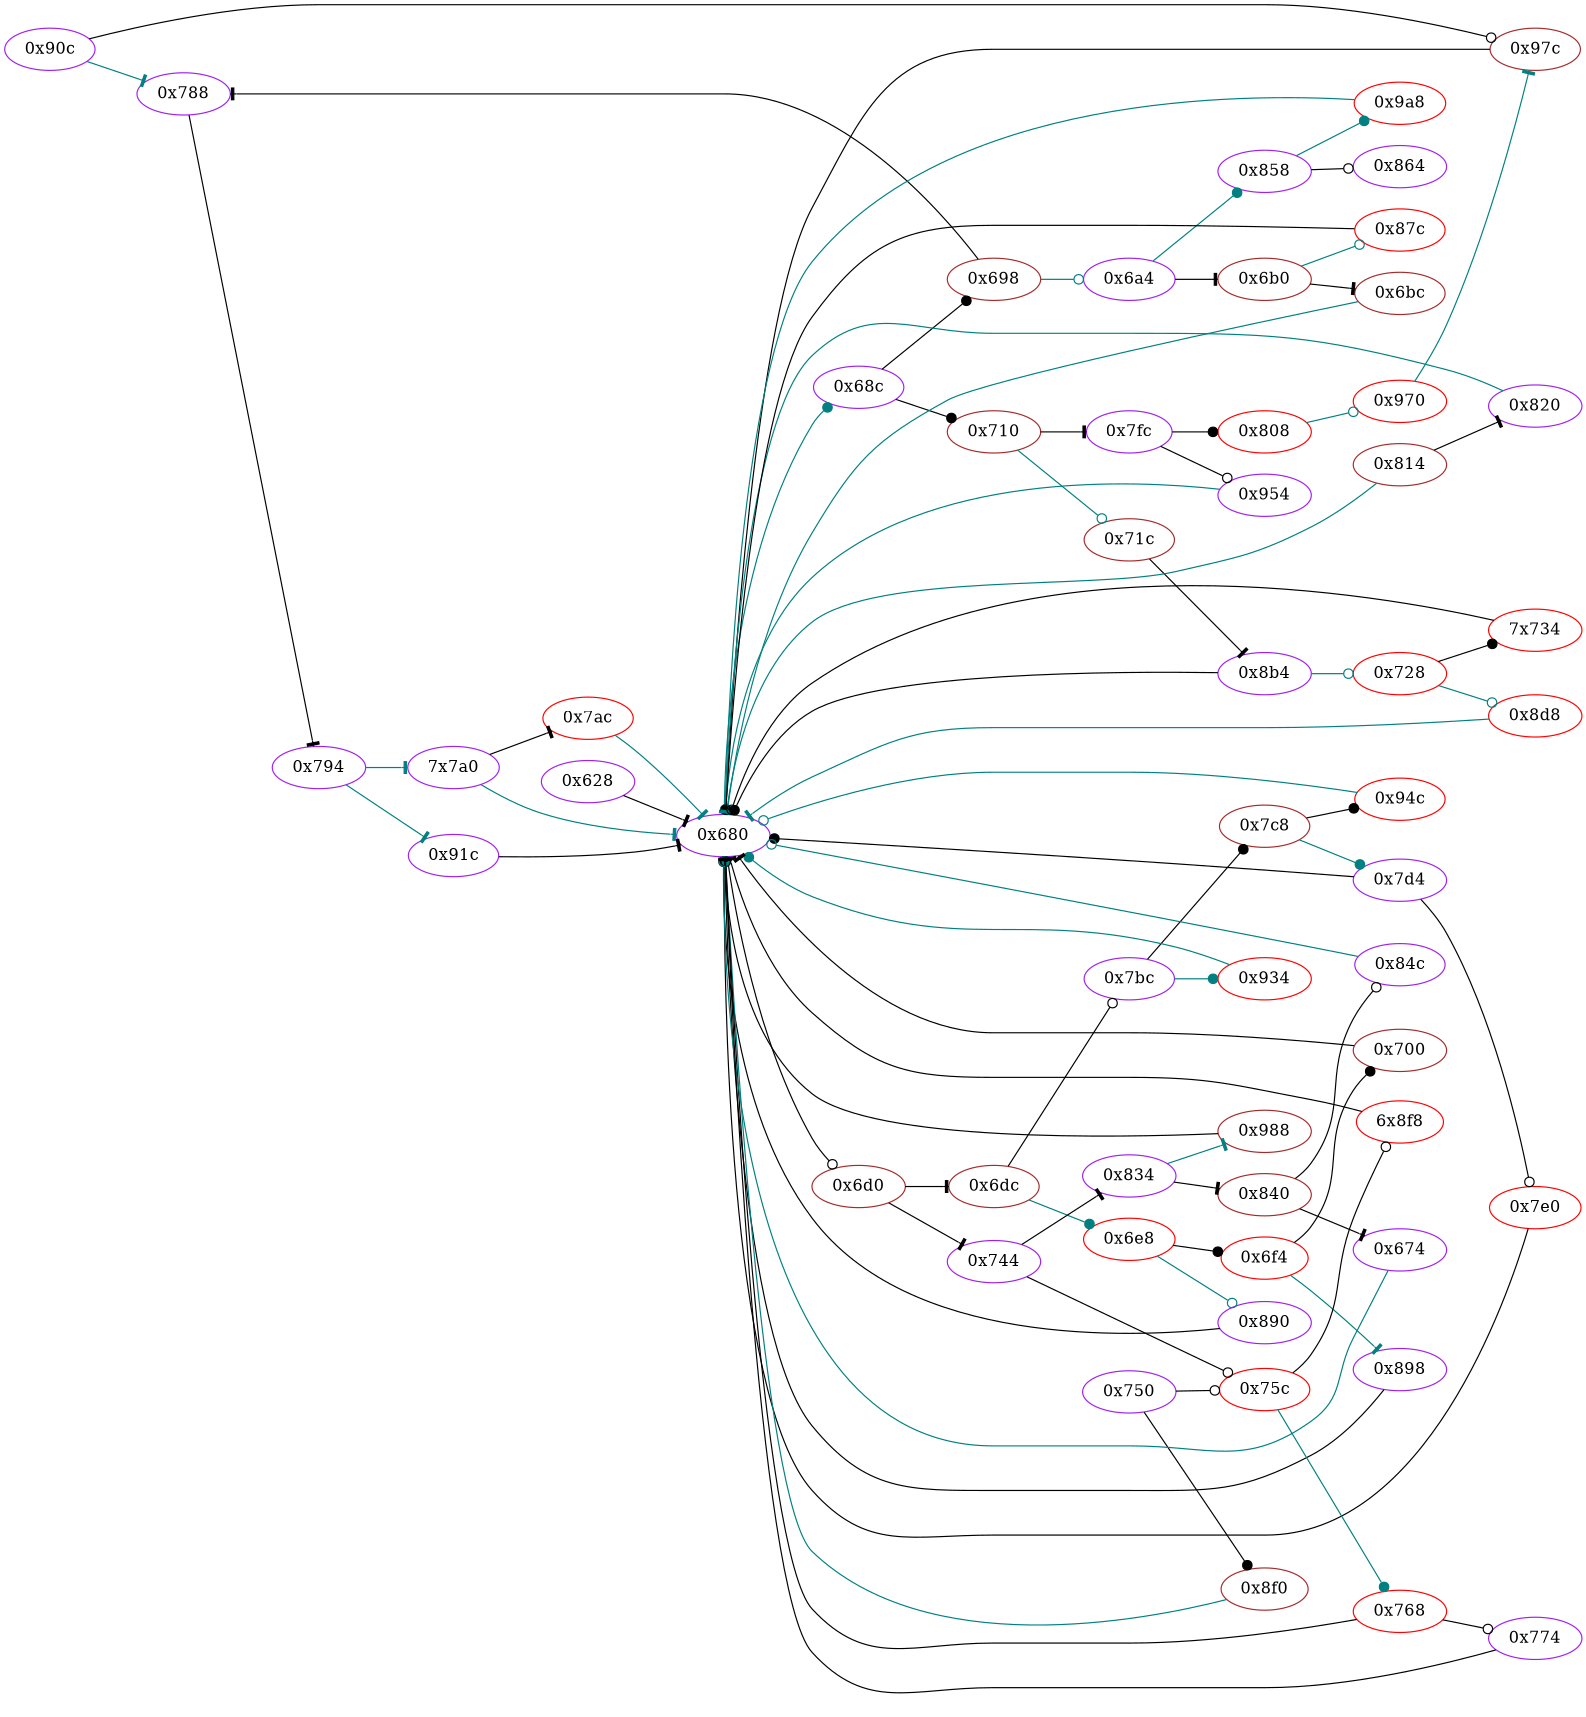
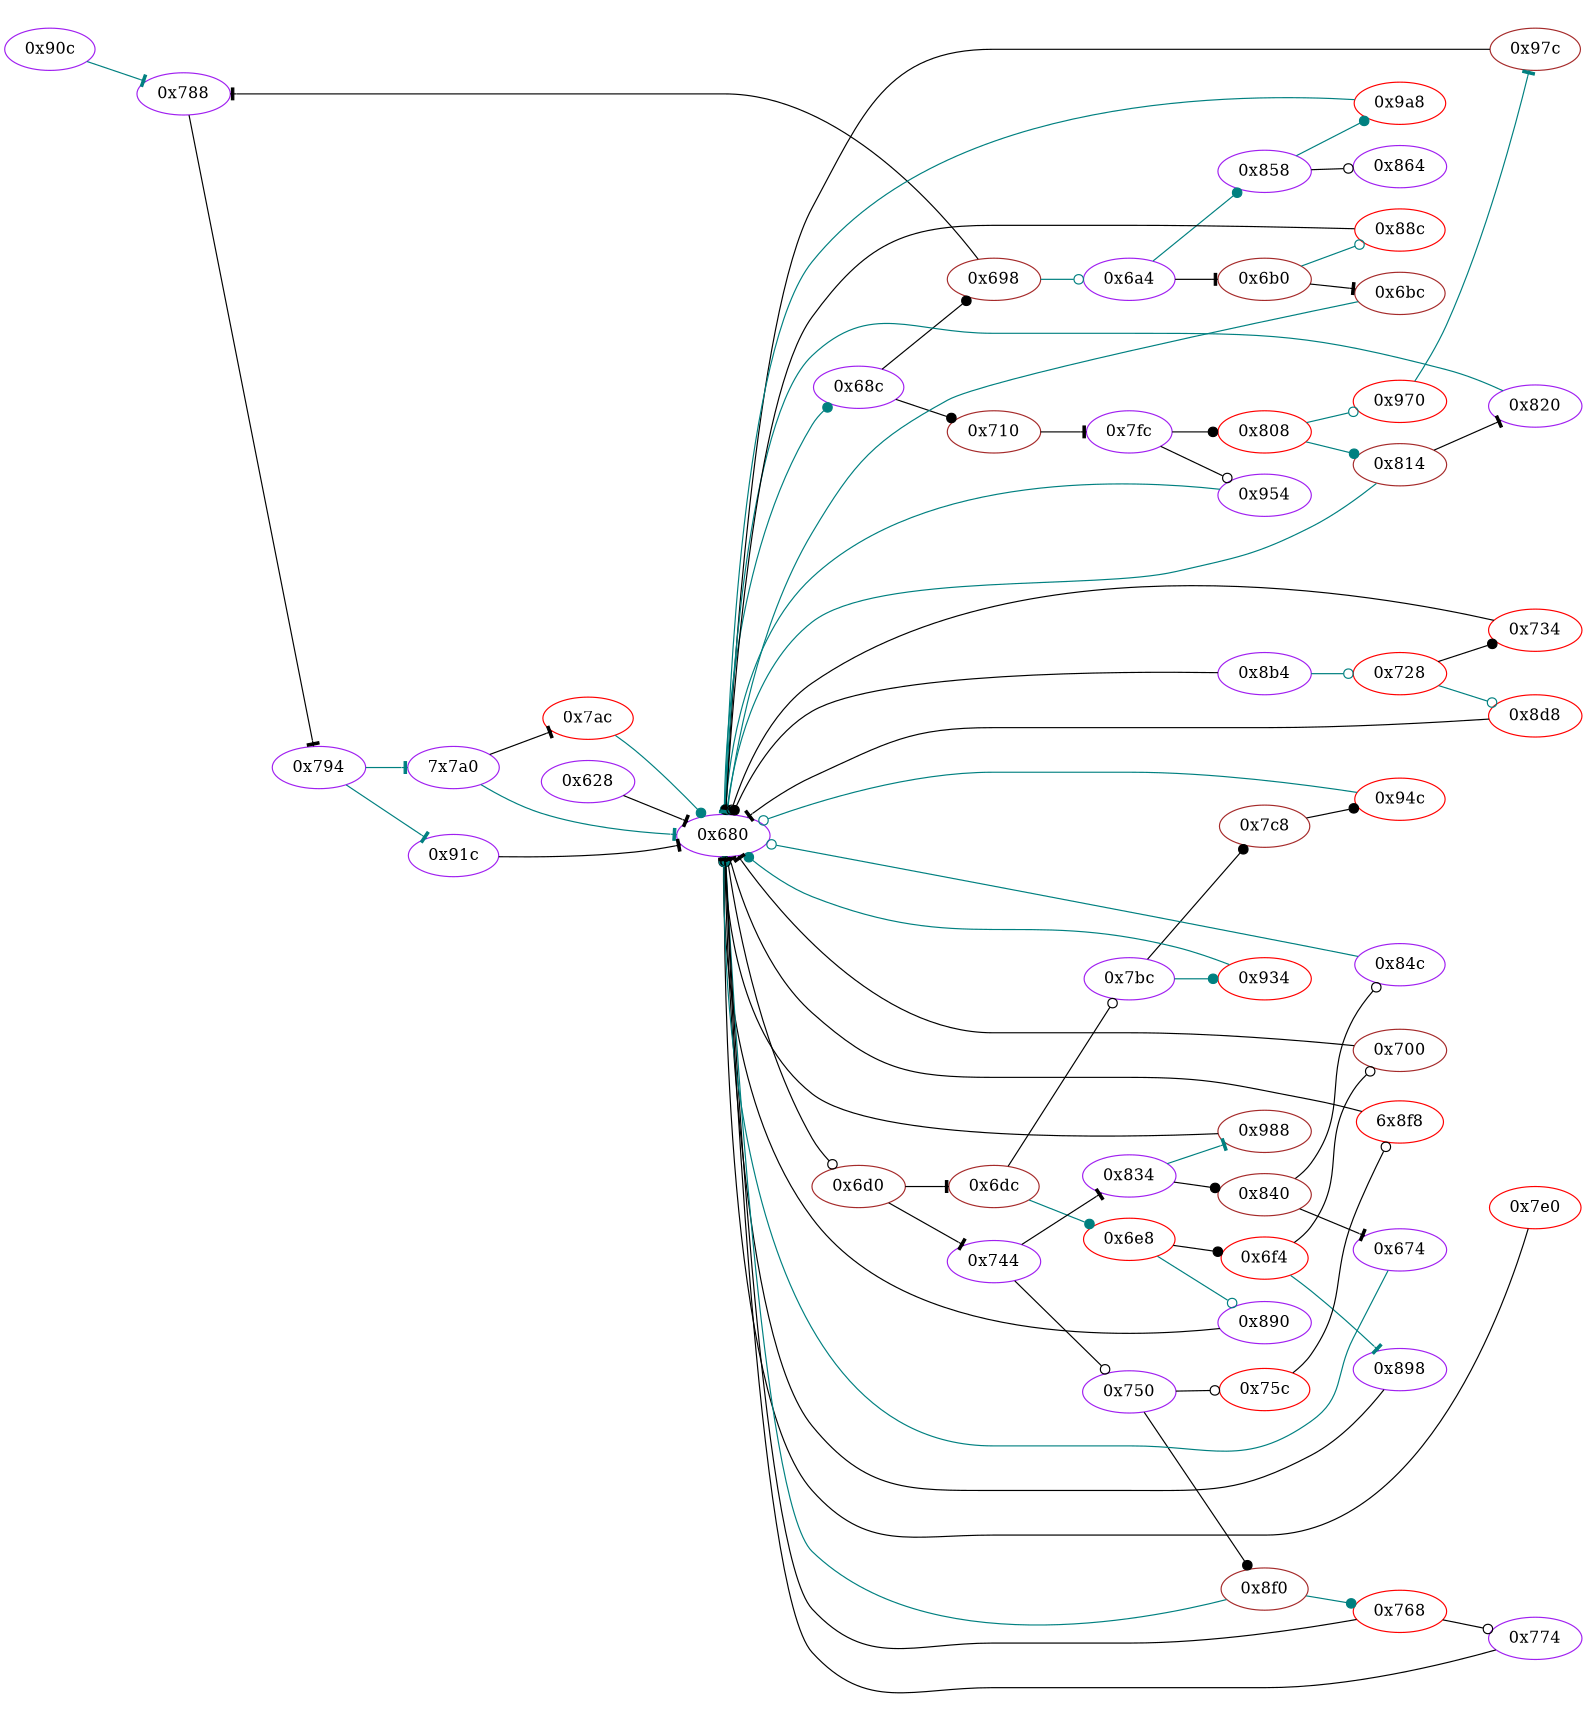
(788, 5) -> none
(1400, 230) -> (1400, 230)
none -> (1328, 447)
(1129, 540) -> none
(1535, 630) -> (1535, 630)
(1111, 728) -> (1111, 728)
(659, 772) -> (659, 772)
(1400, 880) -> none
(1333, 1160) -> (1333, 1160)
(1194, 1185) -> (1194, 1185)
(1125, 1324) -> (1056, 1321)
(1330, 1496) -> (1326, 1599)
